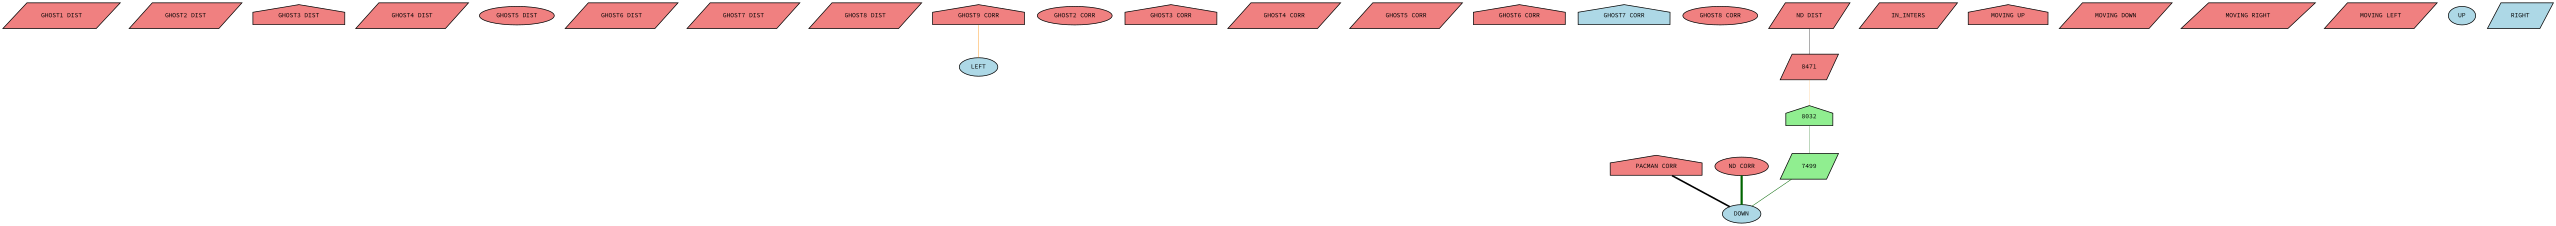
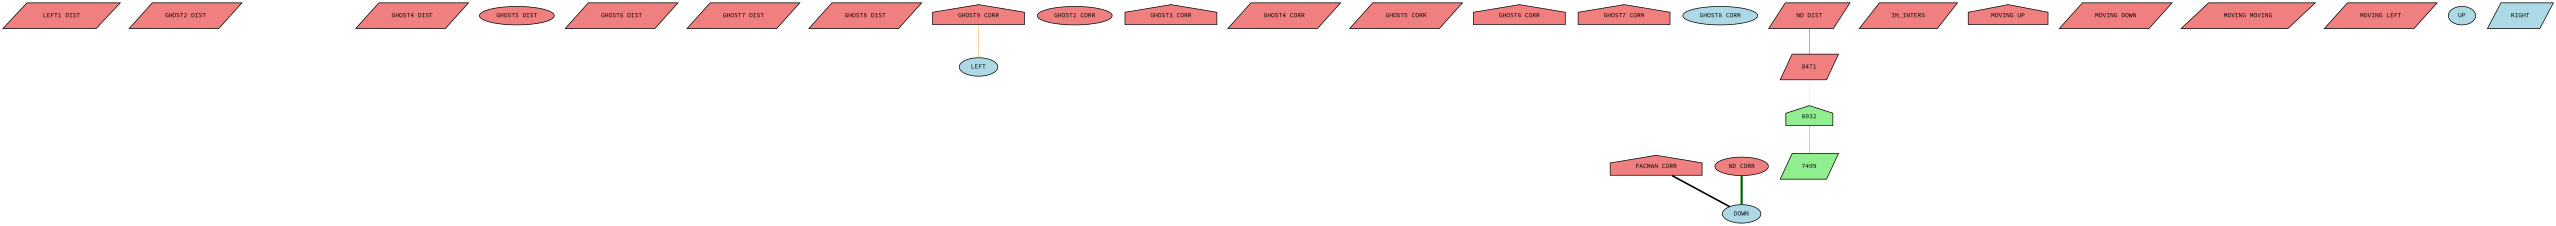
(62, 16) -> (62, 16)
(299, 16) -> none
(1624, 16) -> (1624, 16)
(1720, 16) -> (1720, 16)
(2248, 16) -> (2248, 16)
(1772, 193) -> none
